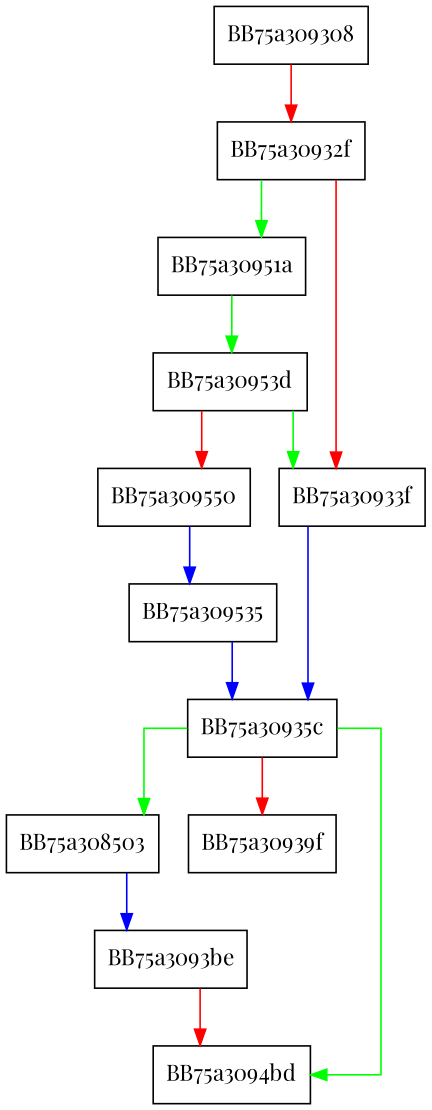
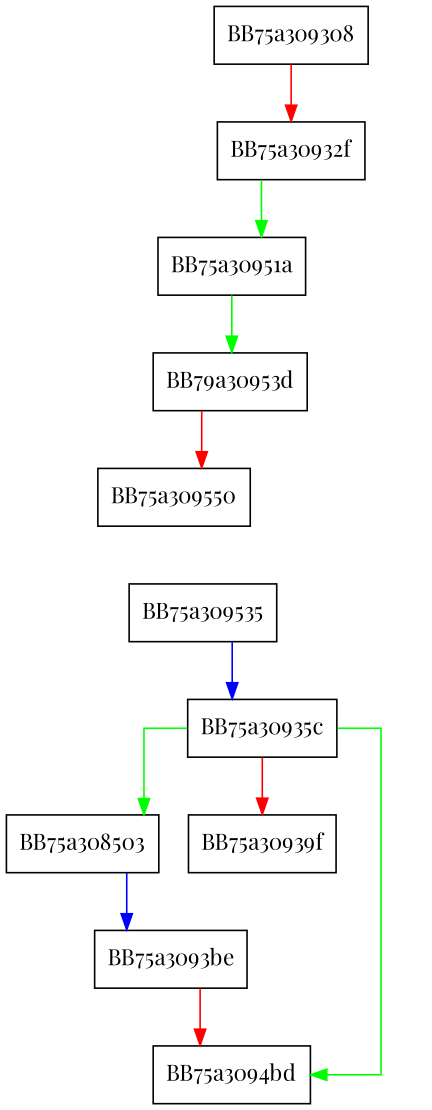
(230, 382) -> (230, 382)
(352, 497) -> none
(190, 547) -> none
